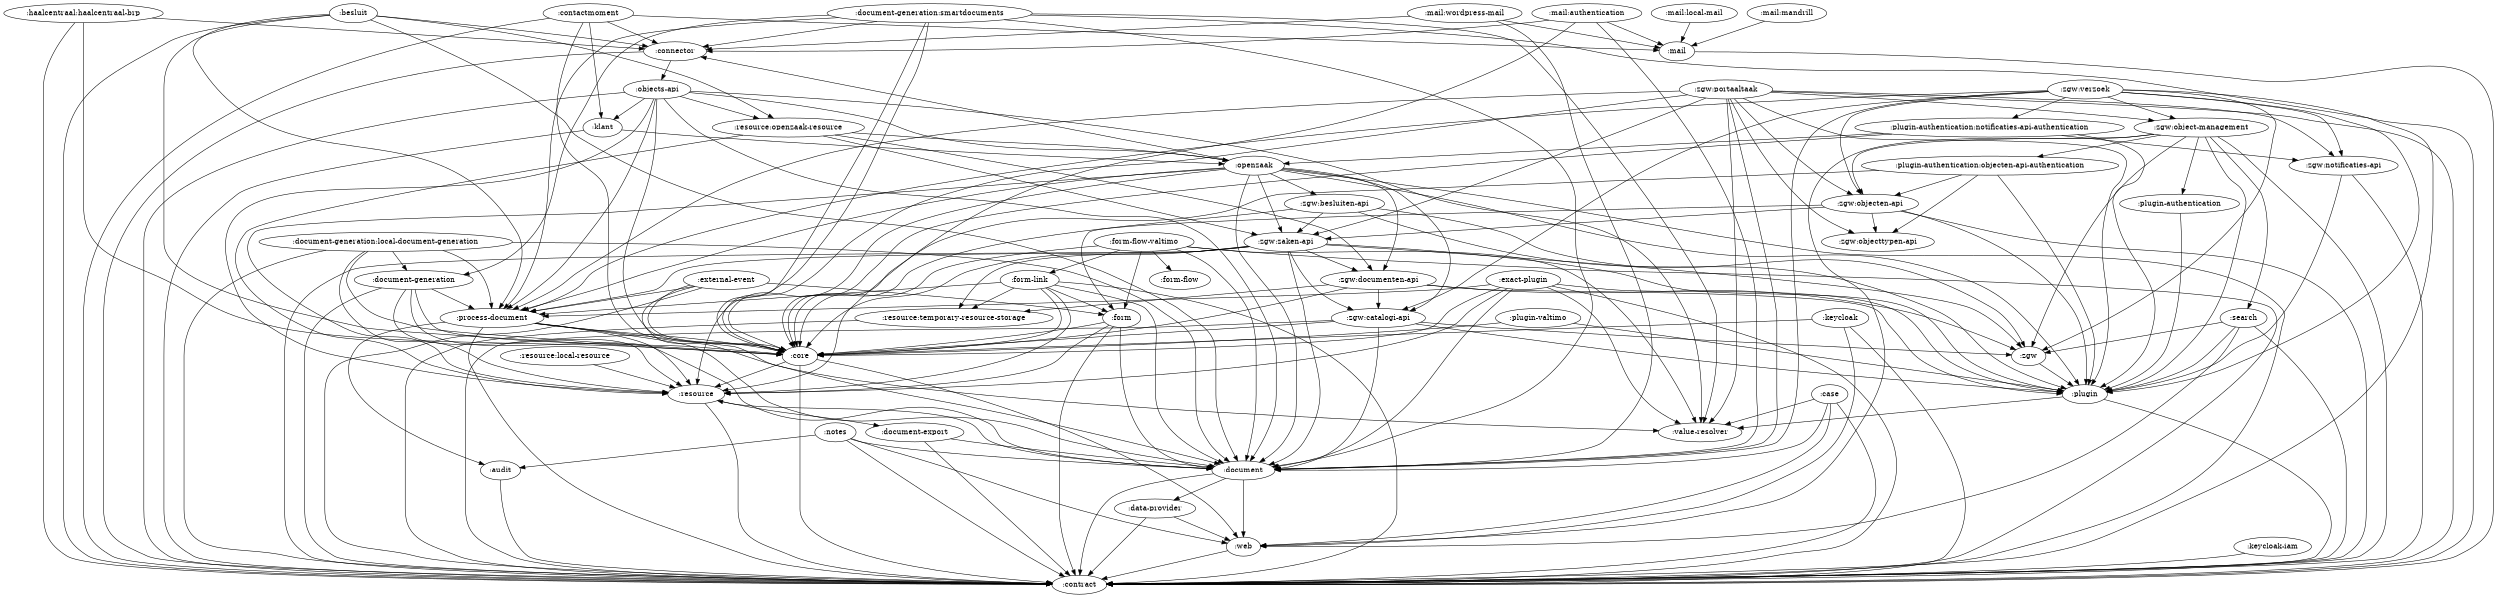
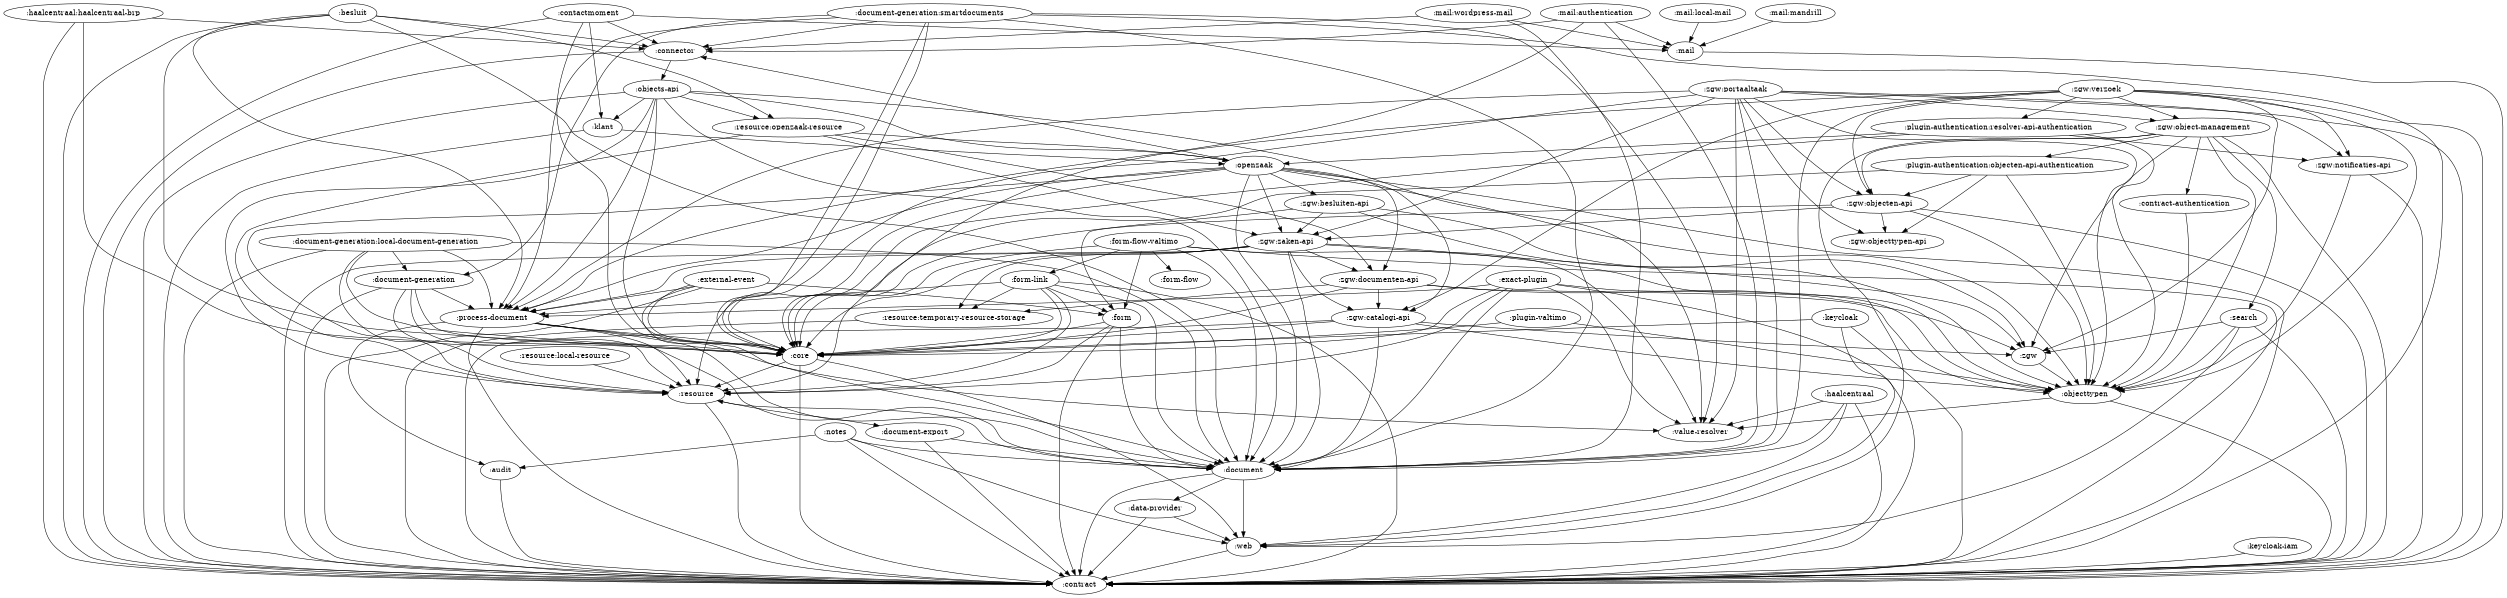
(1990, 128) -> (1999, 128)
(2180, 204) -> (2184, 204)
(1830, 394) -> (1849, 394)
(2085, 394) -> (2085, 394)
